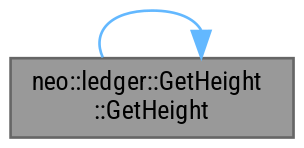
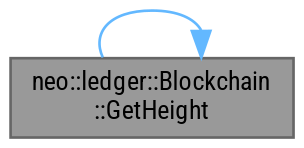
(152, 98) -> (152, 98)
